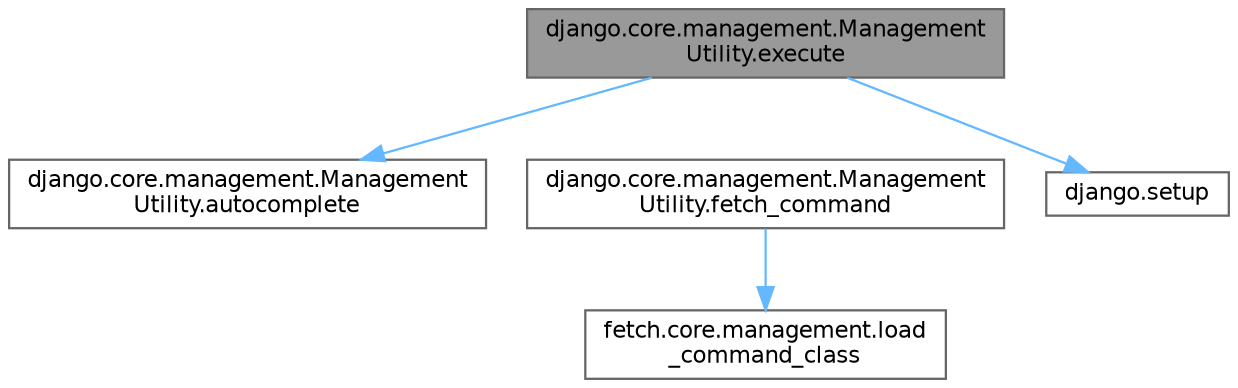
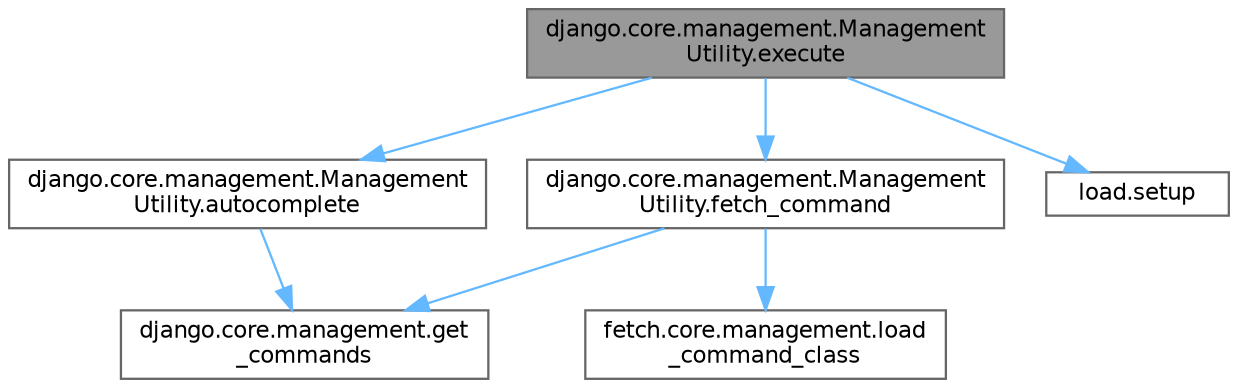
none -> (766, 107)
(1138, 194) -> (1138, 194)
none -> (305, 345)
